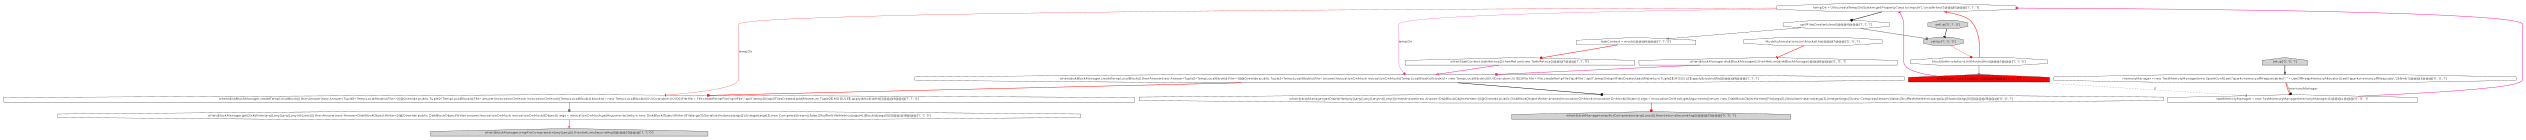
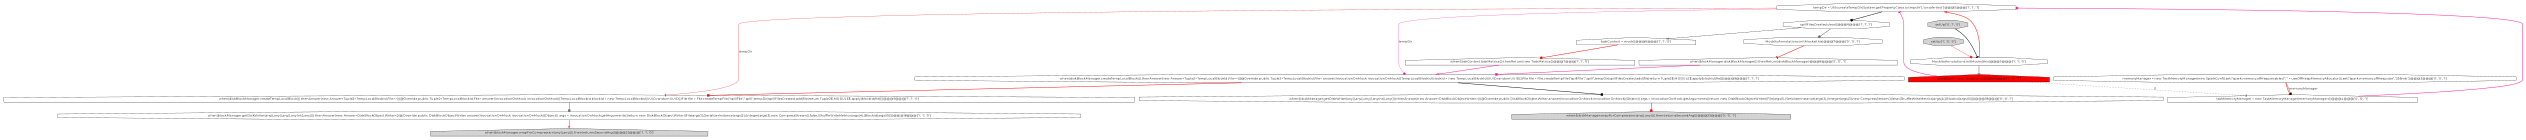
(1946, 33) -> (1968, 41)
(1893, 34) -> (1826, 32)
(2285, 62) -> none
